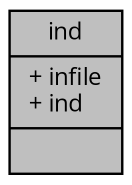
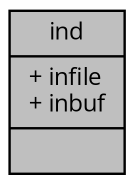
(56, 104) -> (67, 104)
